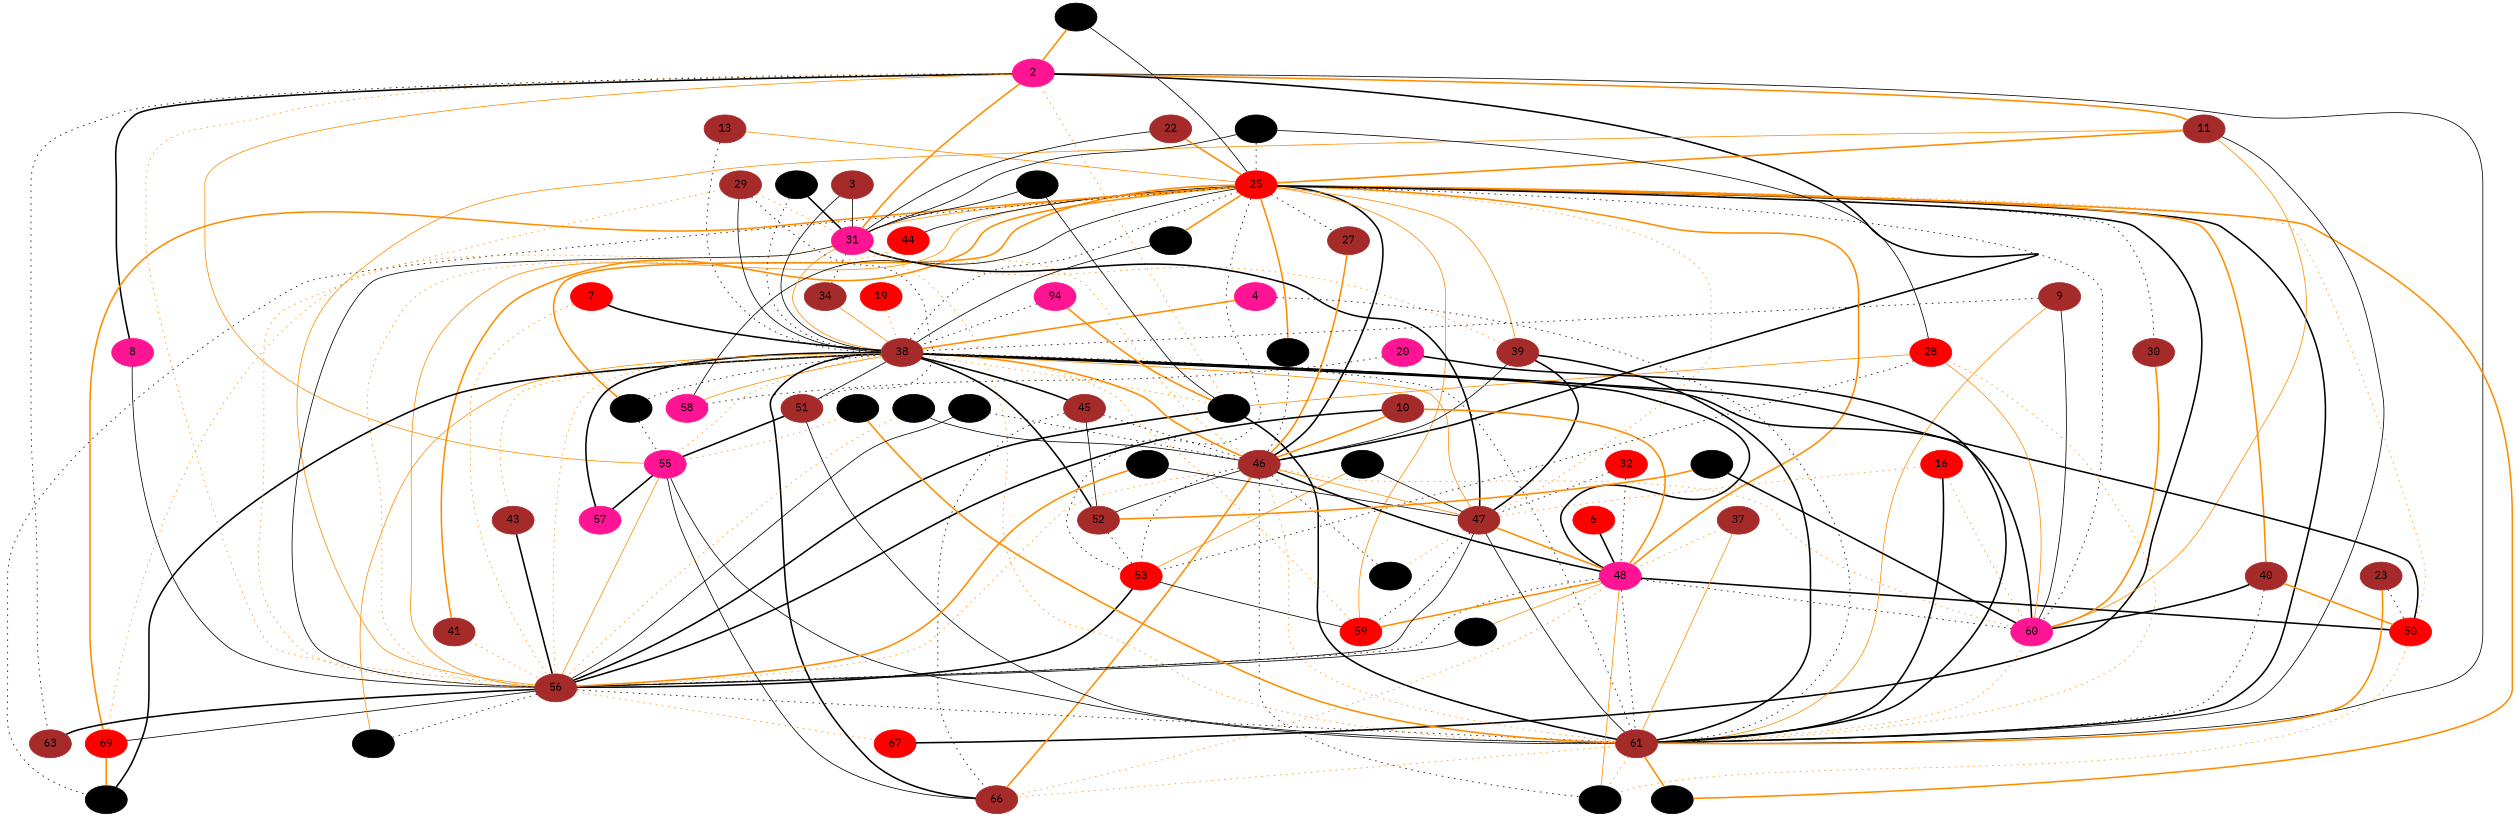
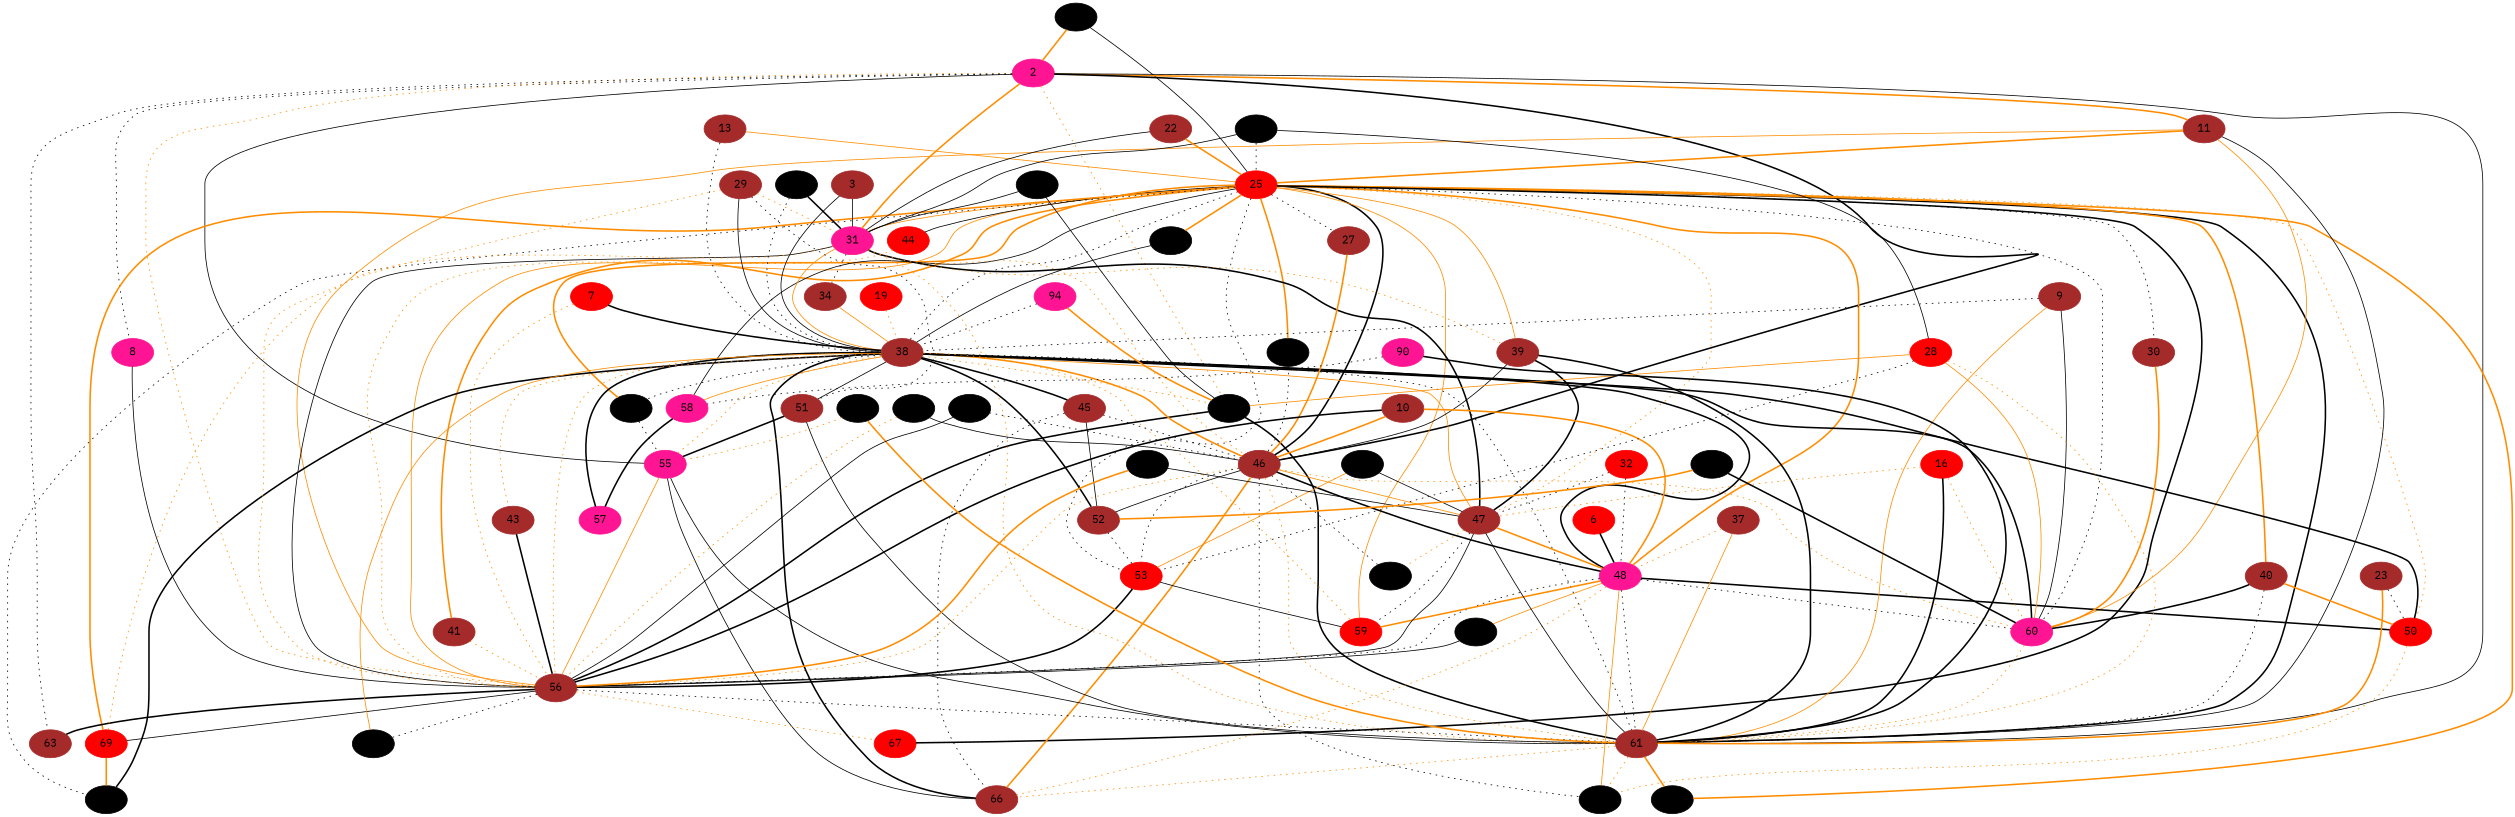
(457, 88) -> (457, 88)
(306, 134) -> (306, 134)
(1255, 297) -> none
(1403, 352) -> (1403, 352)
(633, 492) -> (632, 457)
